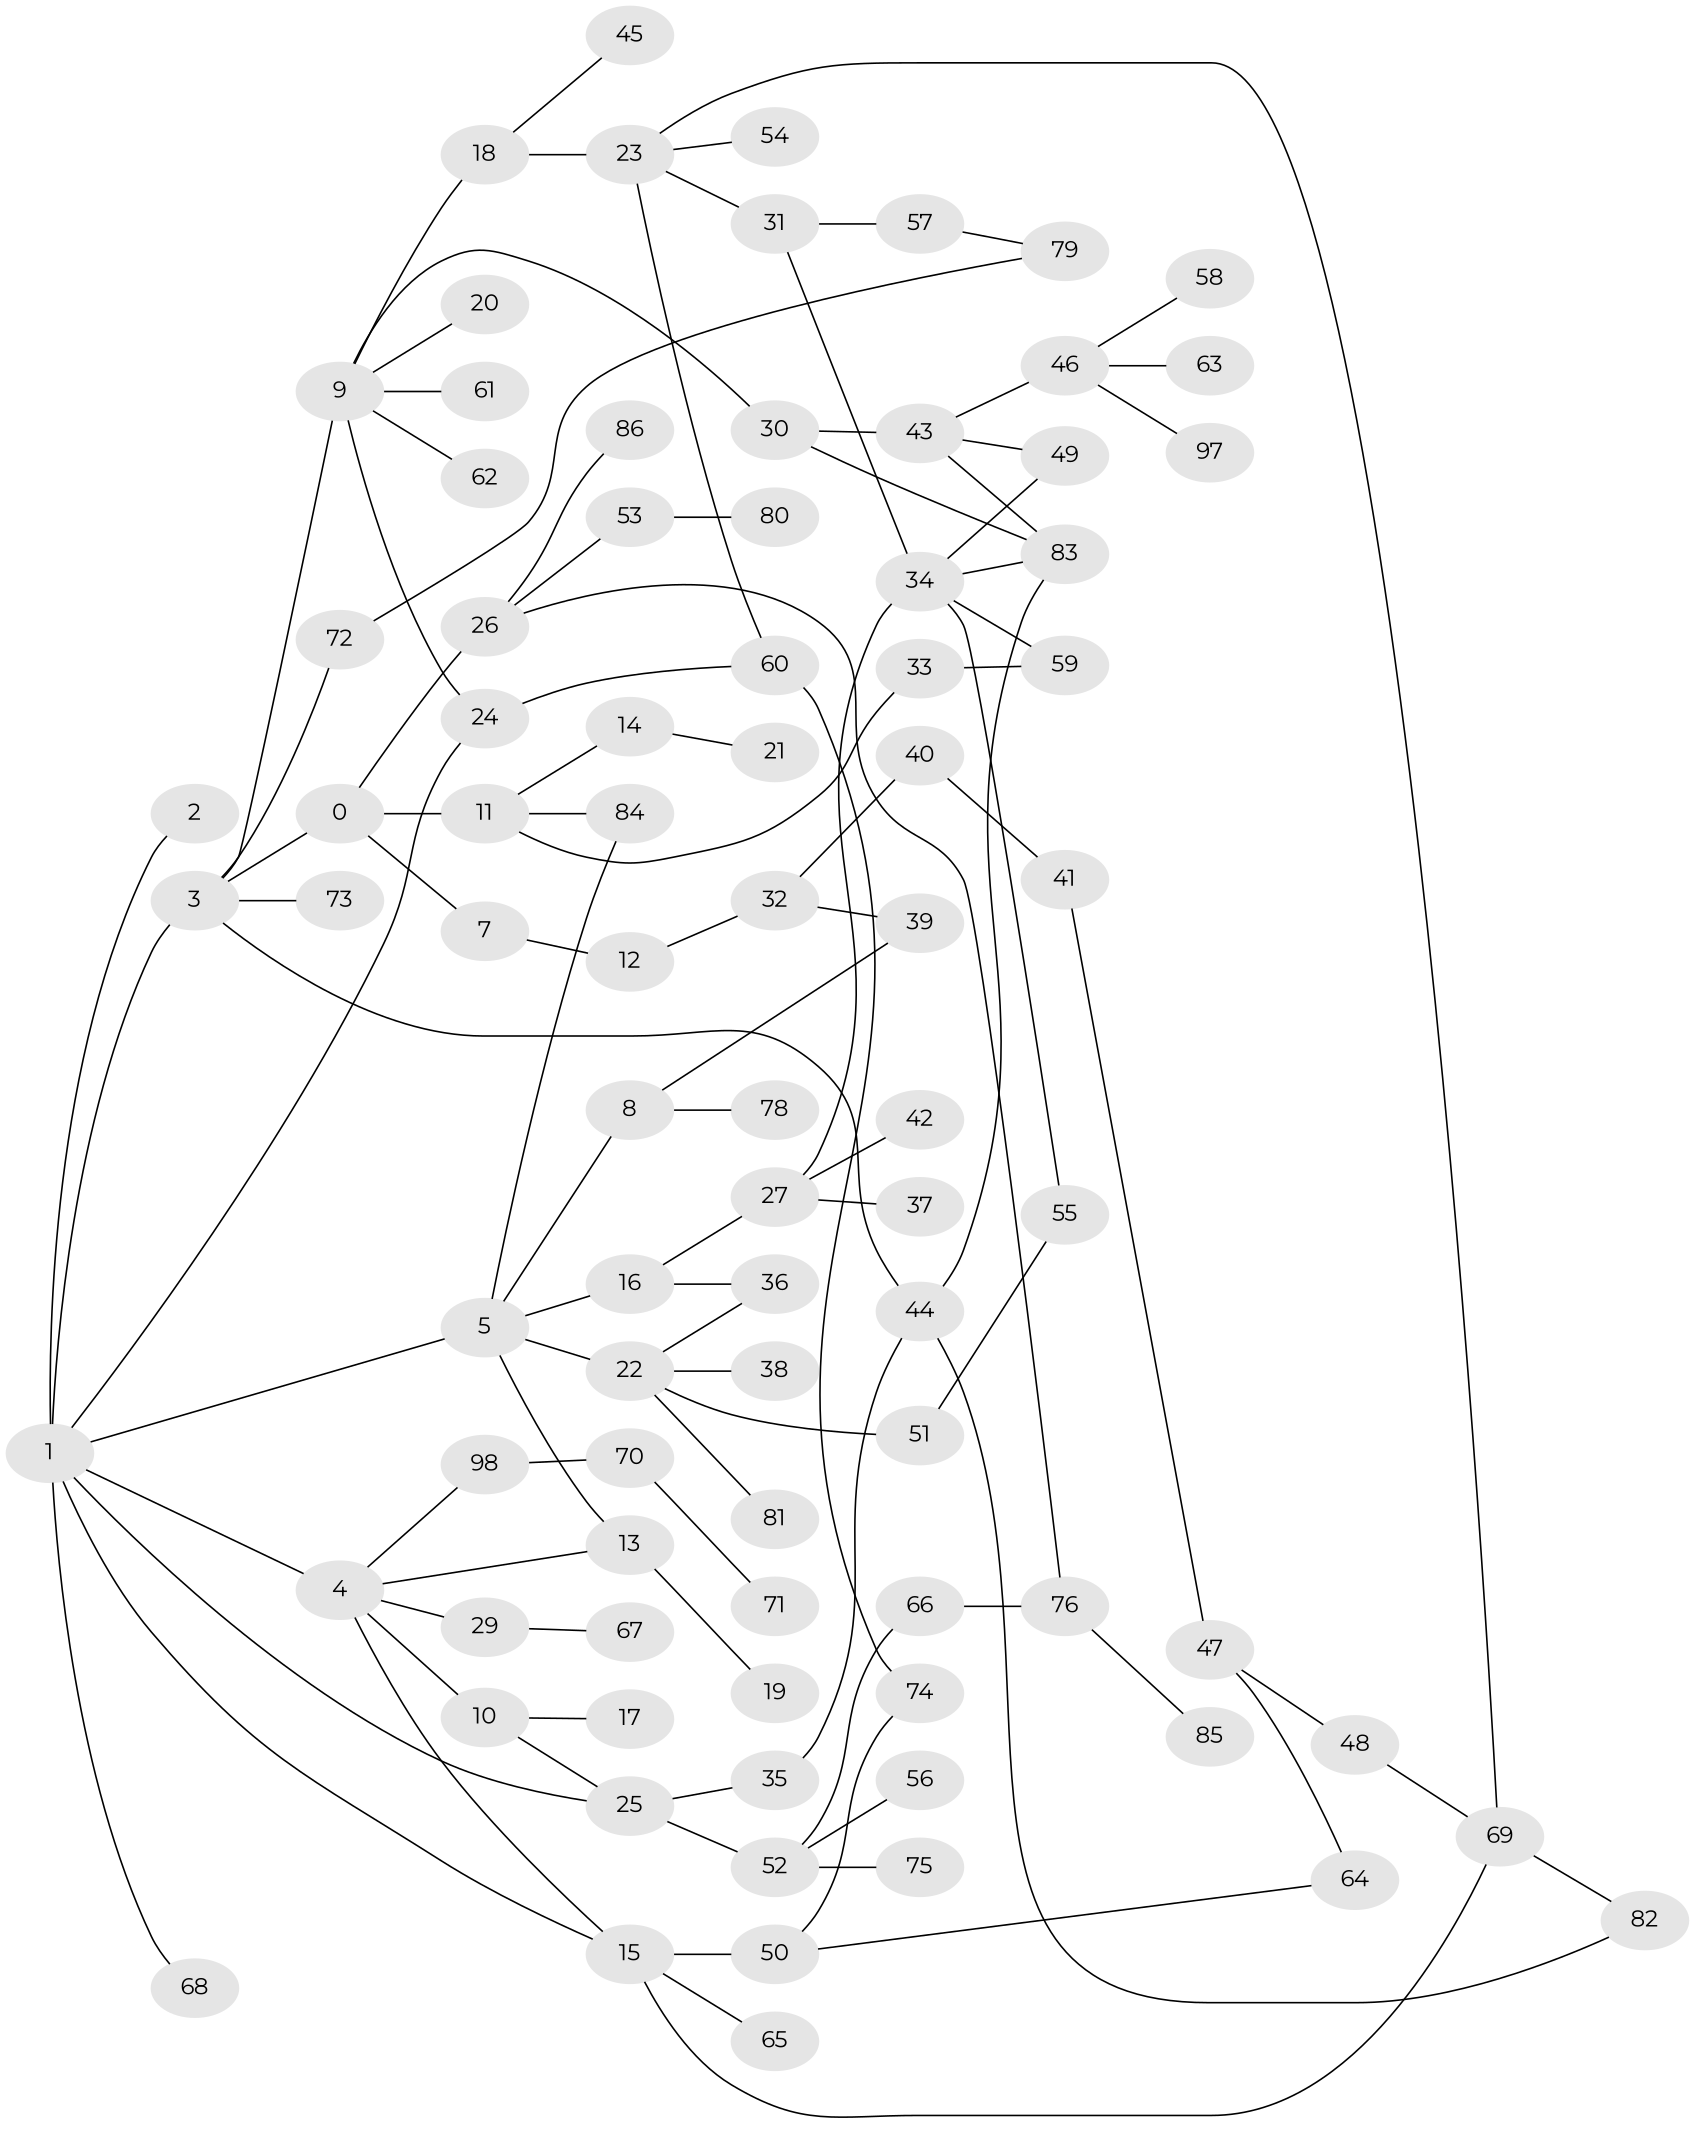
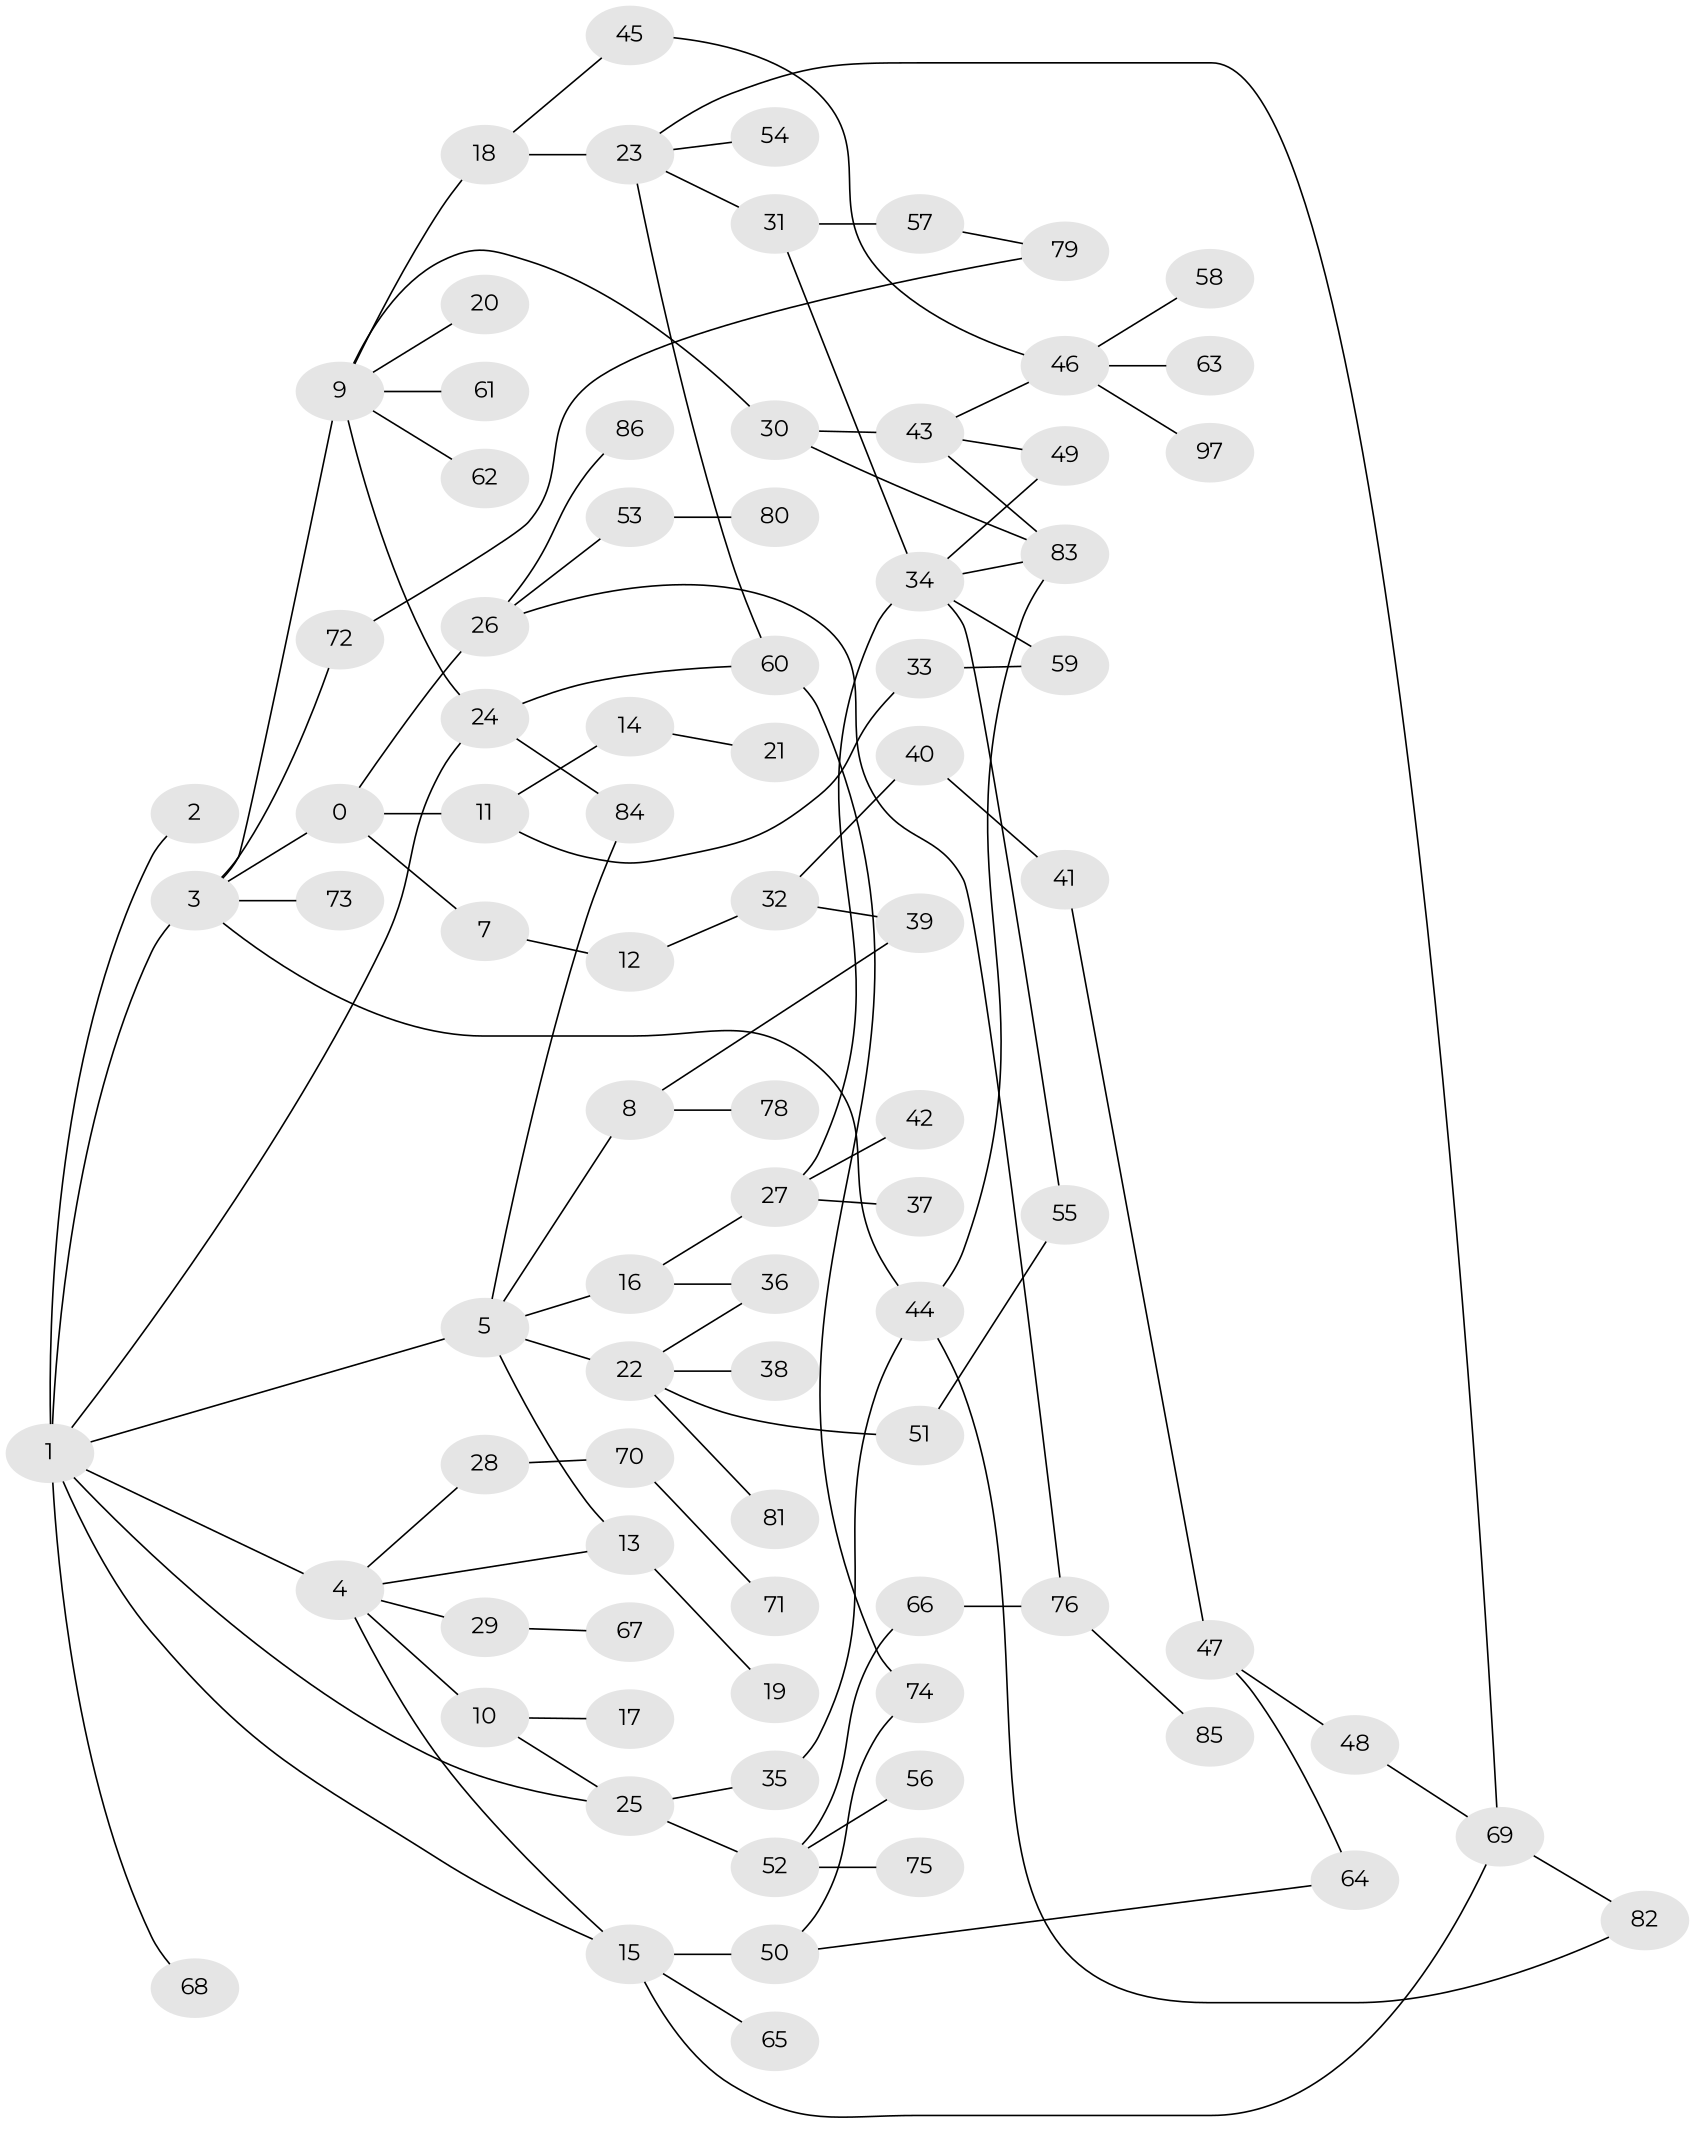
none -> (850, 187)
(558, 814) -> (551, 762)
(485, 1465) -> (485, 1465)
